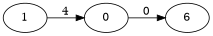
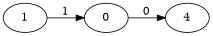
(66, 12) -> (66, 12)
(187, 18) -> (187, 18)
